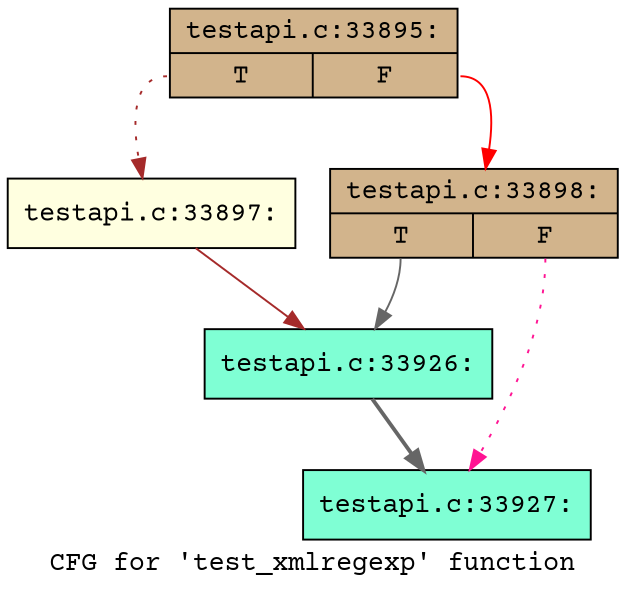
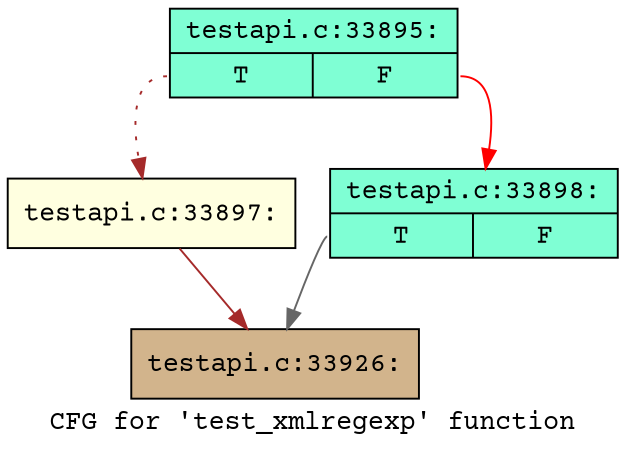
(314, 53) -> (314, 53)
(474, 213) -> (474, 213)
(348, 364) -> (275, 364)
(447, 505) -> none
